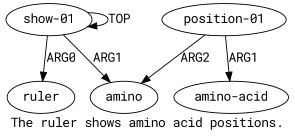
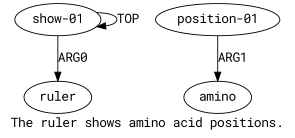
(84, 55) -> none
(195, 58) -> (233, 58)
(231, 97) -> none
